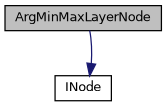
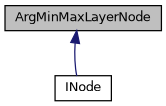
(92, 47) -> (75, 60)
